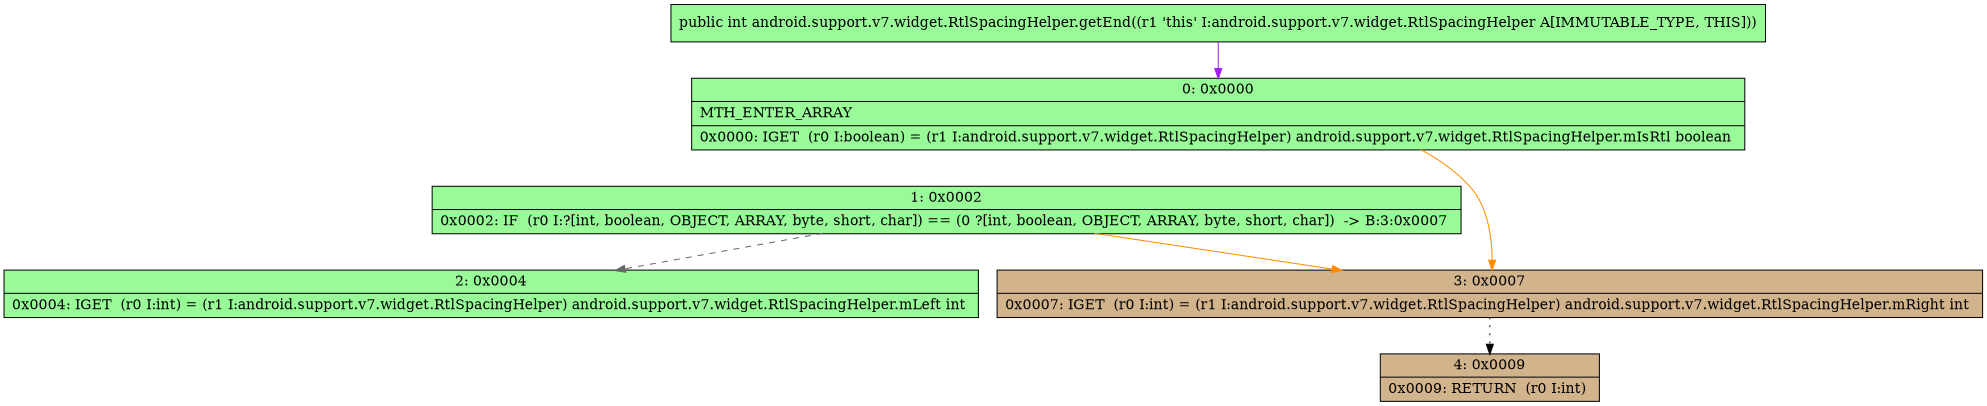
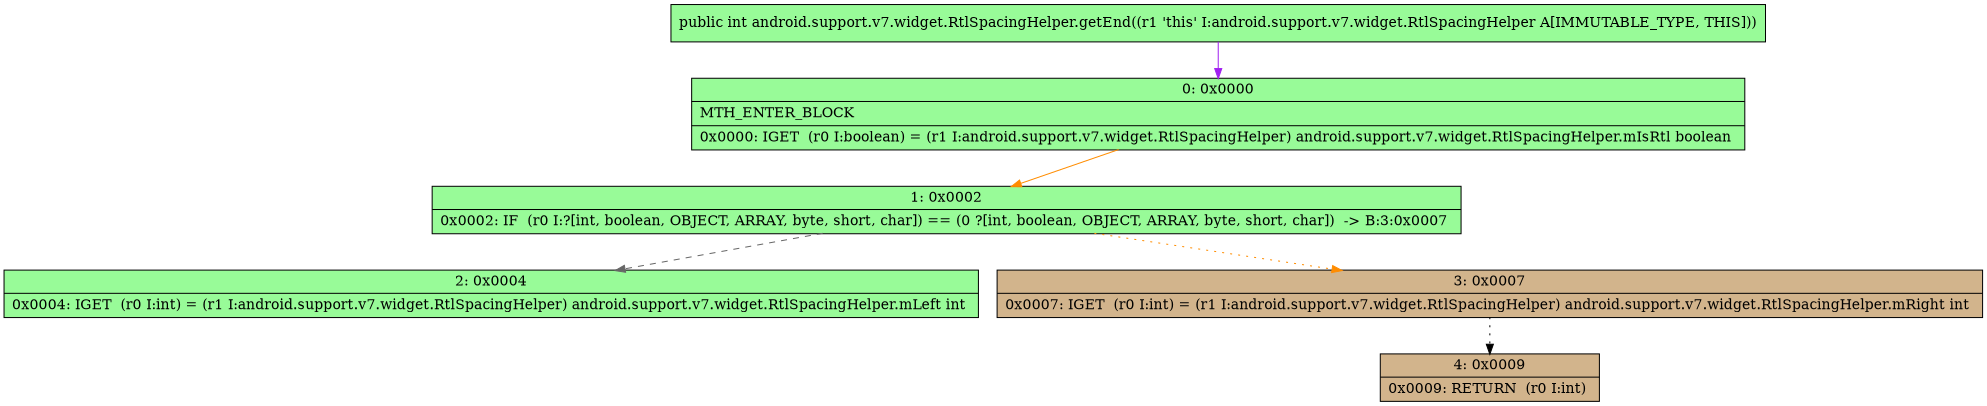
(776, 113) -> (777, 113)
(1475, 193) -> (1070, 166)
(1213, 251) -> (1213, 251)
